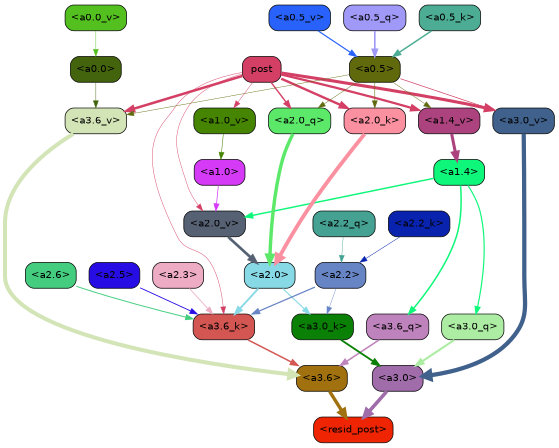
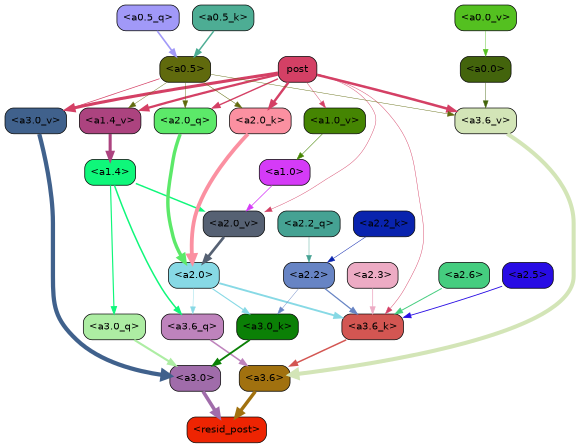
(300, 18) -> none
none -> (193, 298)
